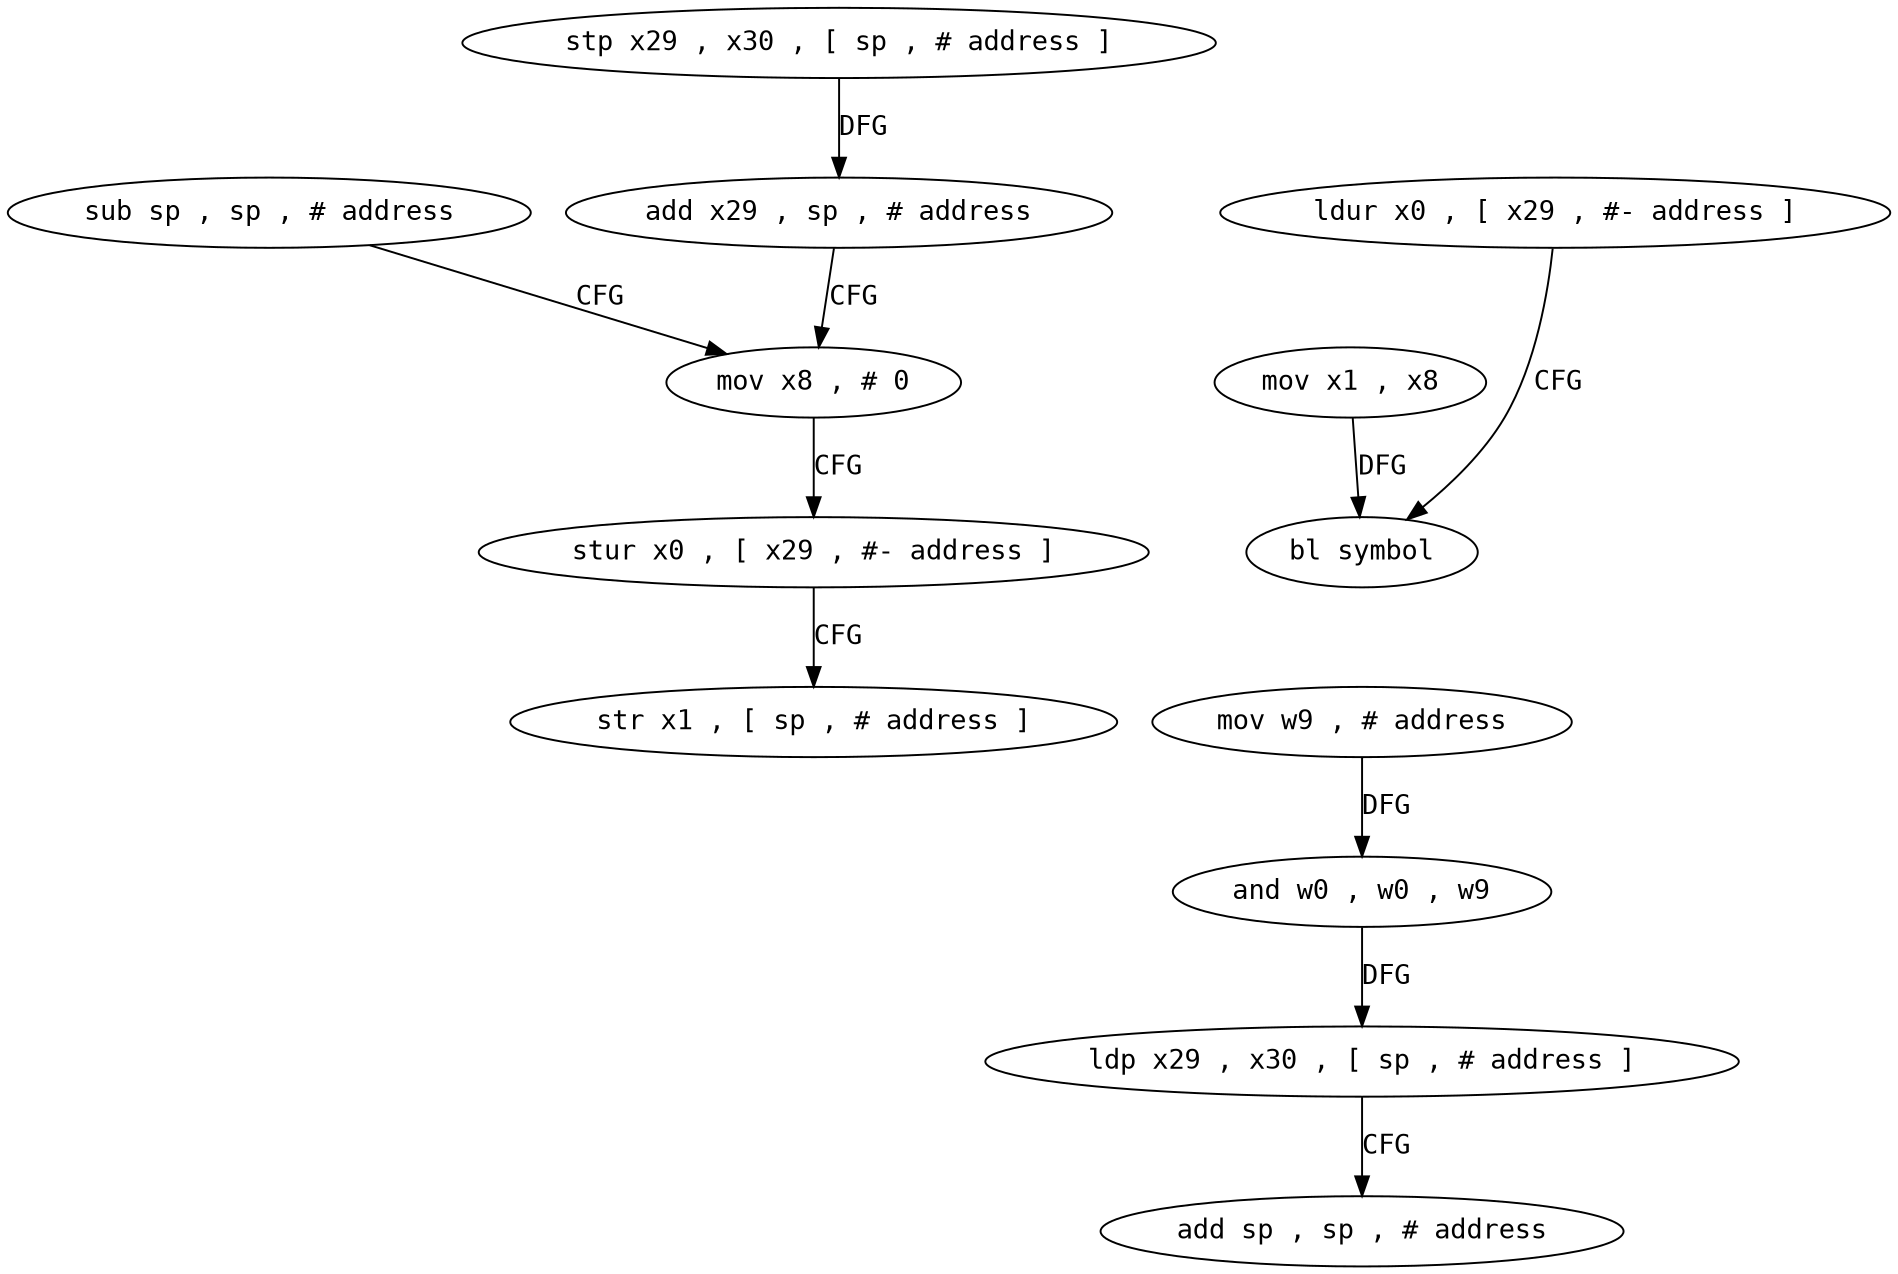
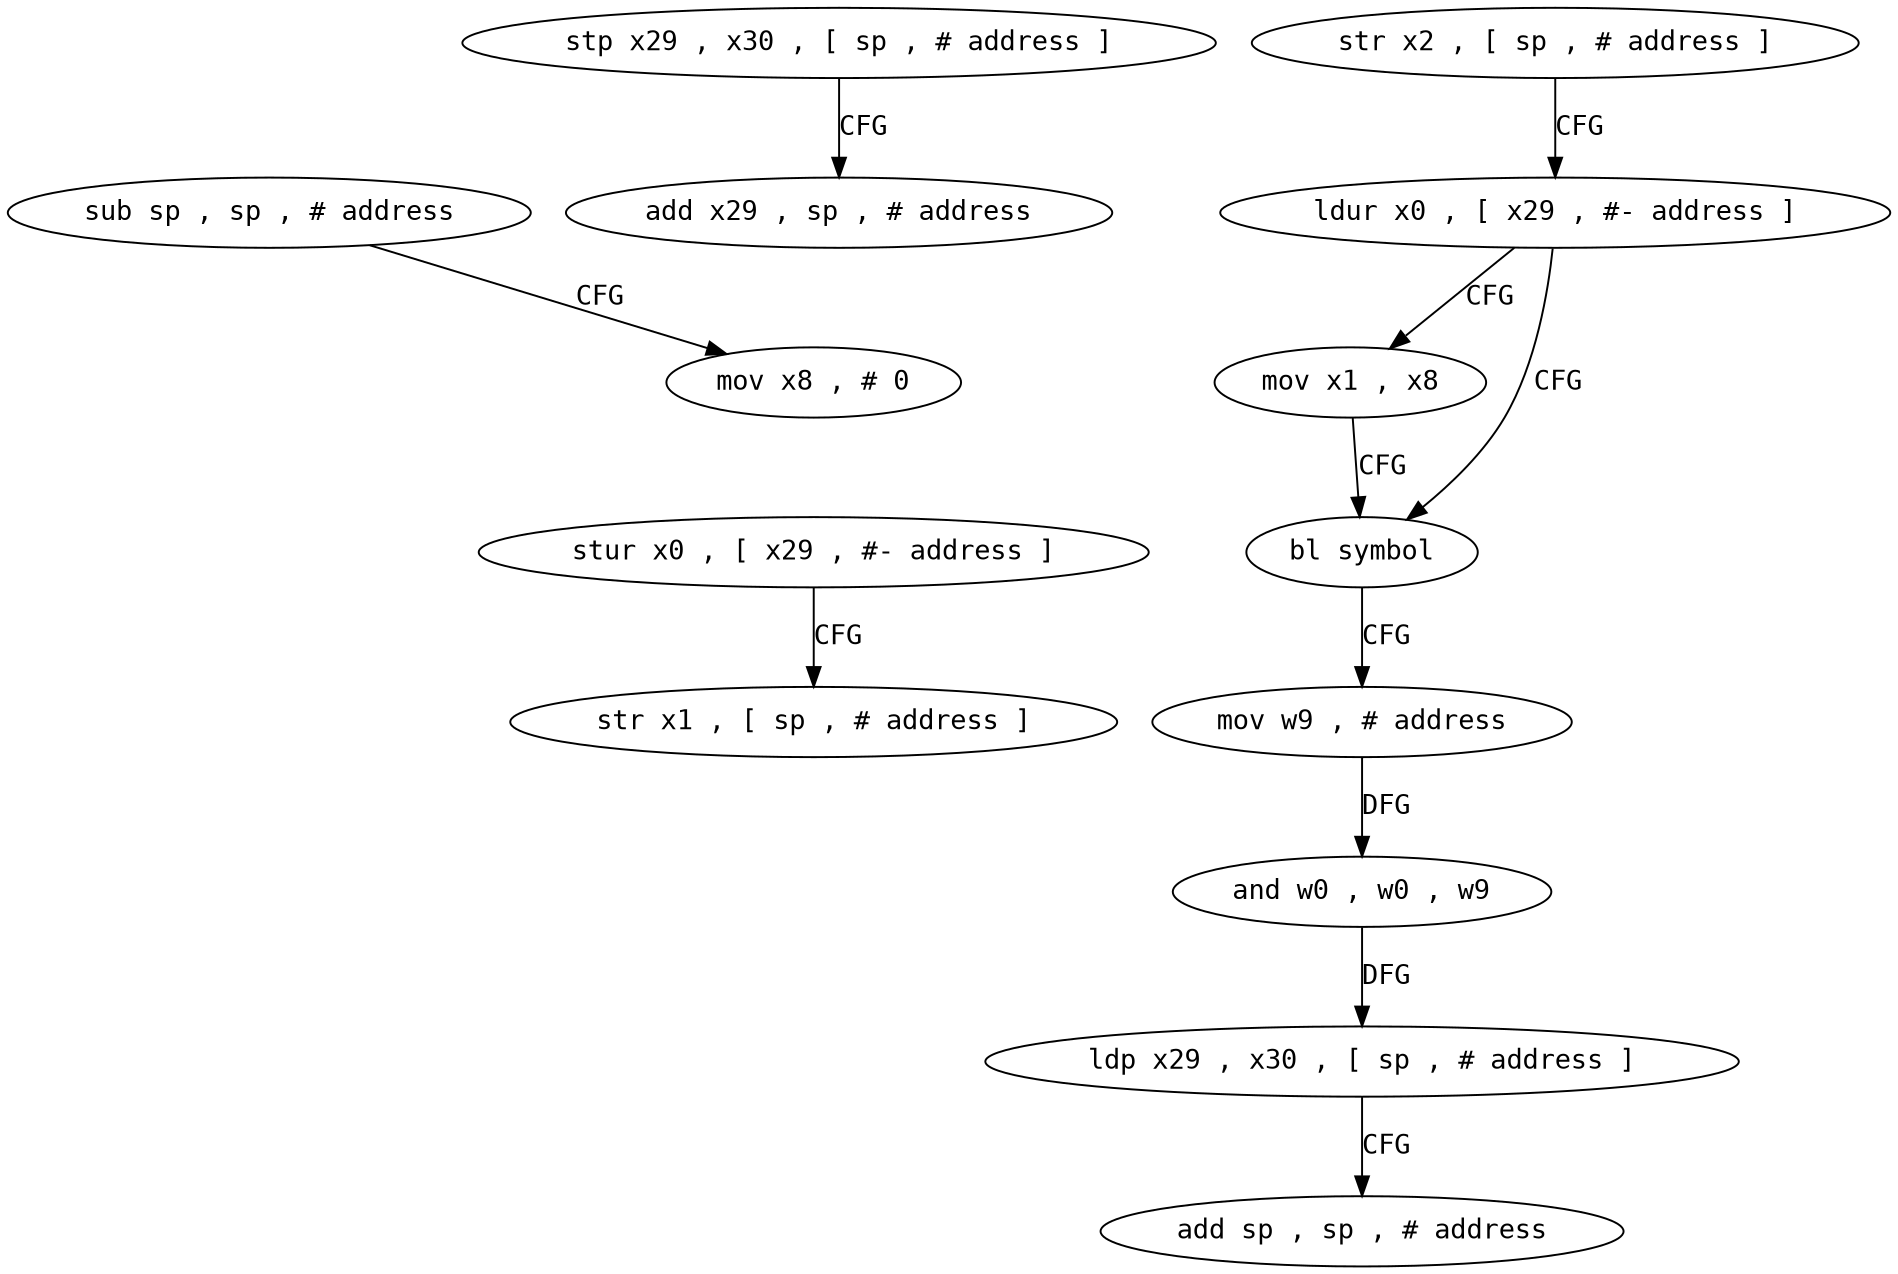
none -> (1555, 43)
(863, 128) -> (863, 128)
(828, 288) -> none
none -> (1460, 292)
(814, 458) -> none
(1383, 467) -> (1383, 467)
none -> (1362, 627)
